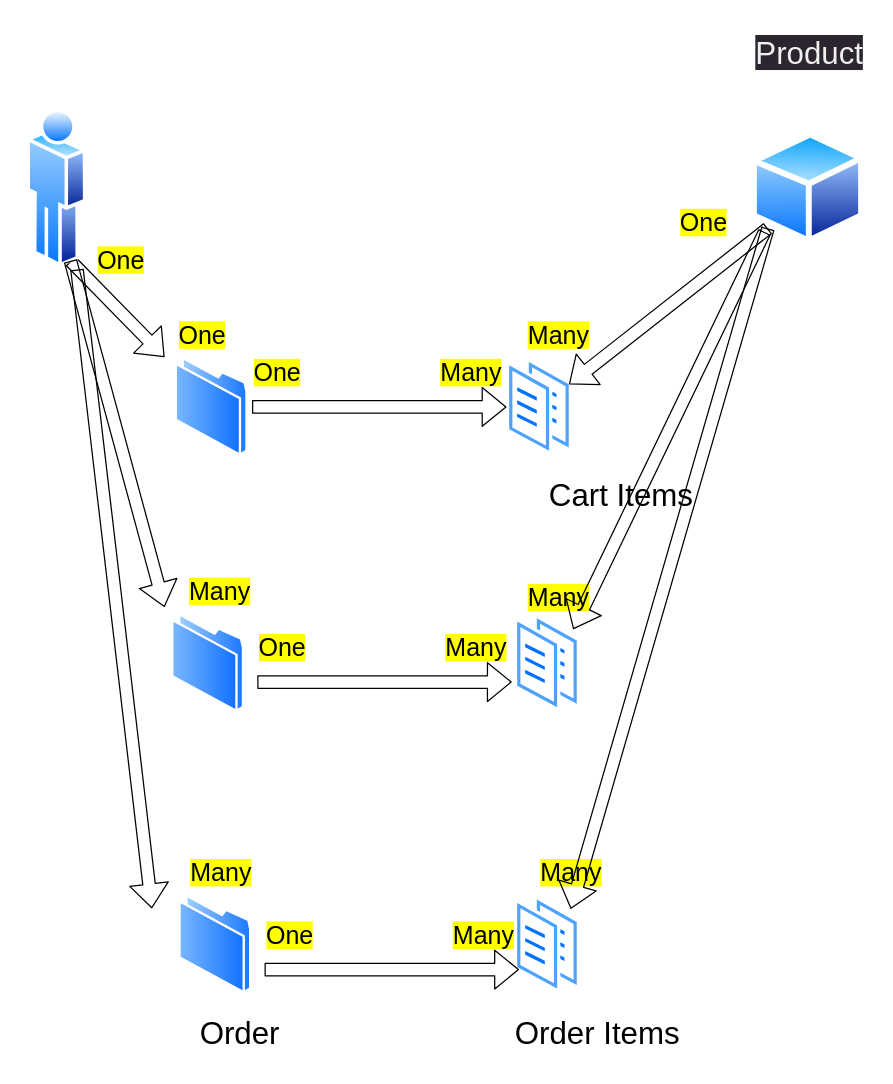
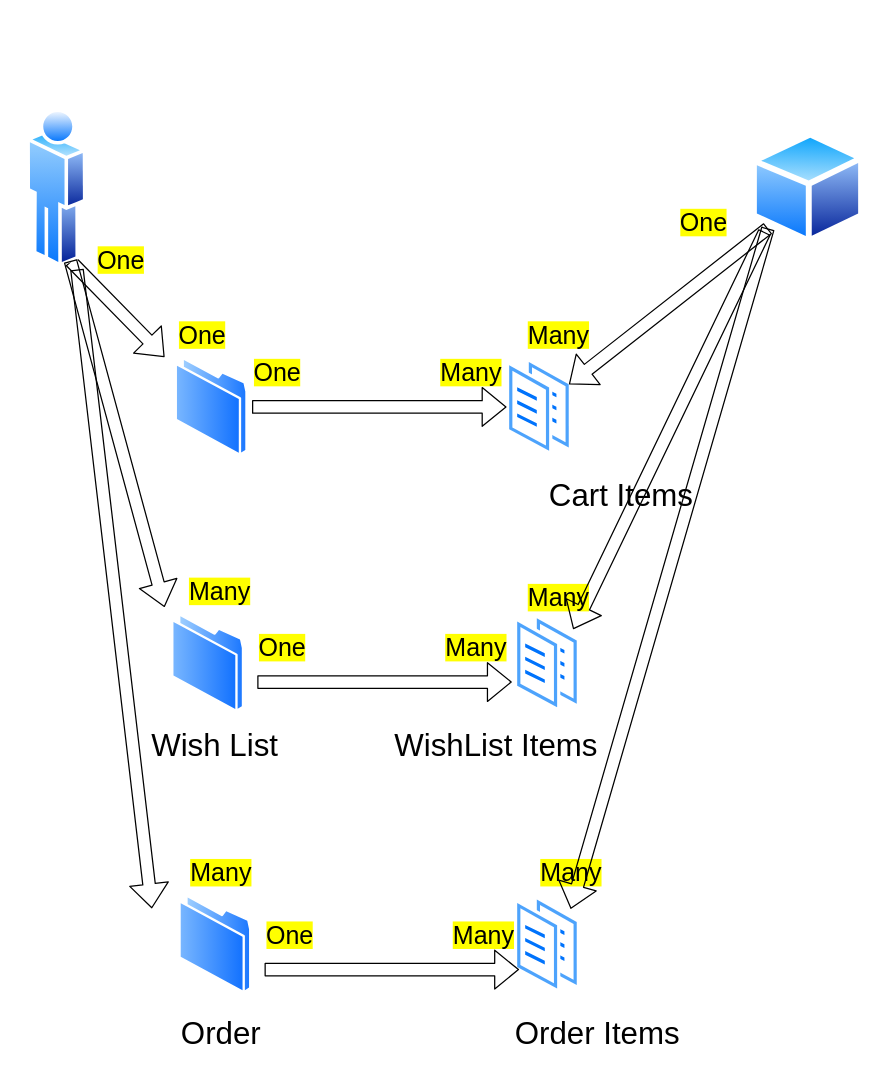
(809, 57) -> none
none -> (214, 744)
none -> (496, 744)
(239, 1032) -> (221, 1032)
